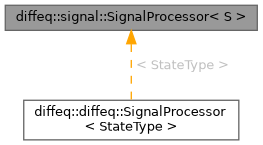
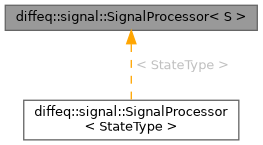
(131, 120) -> (131, 120)
